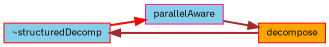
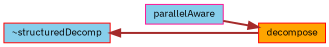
(123, 23) -> none
